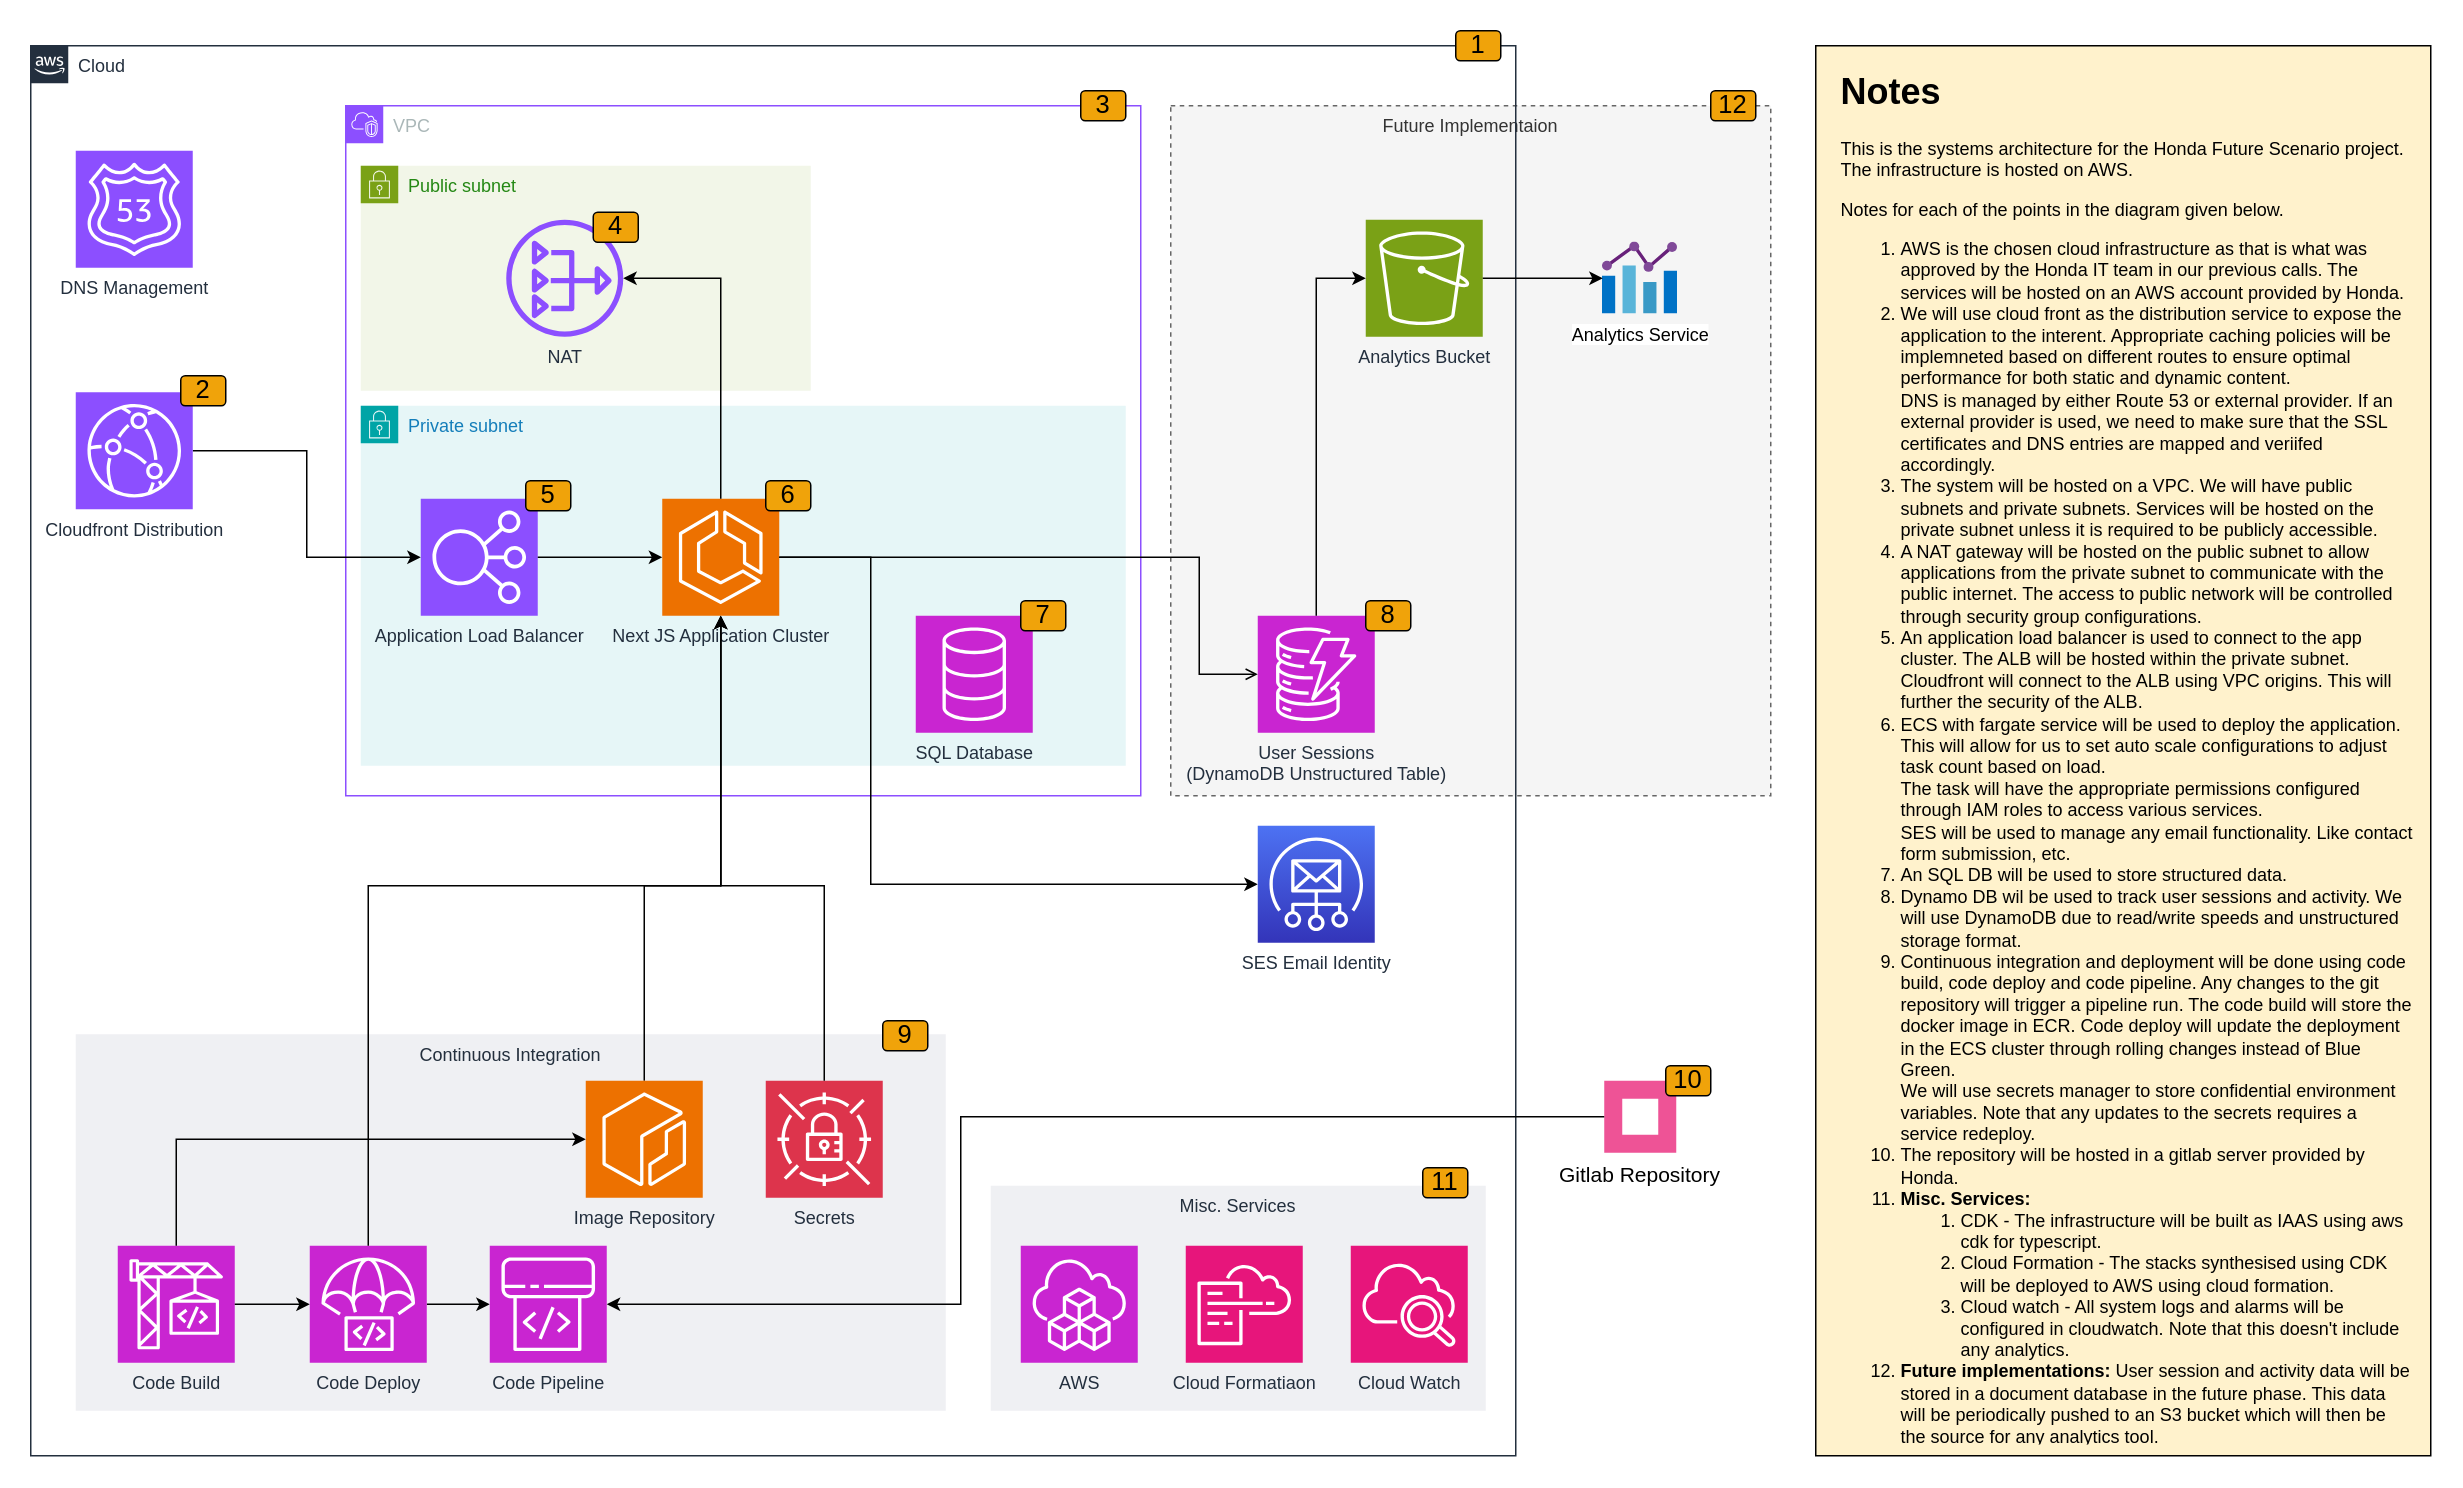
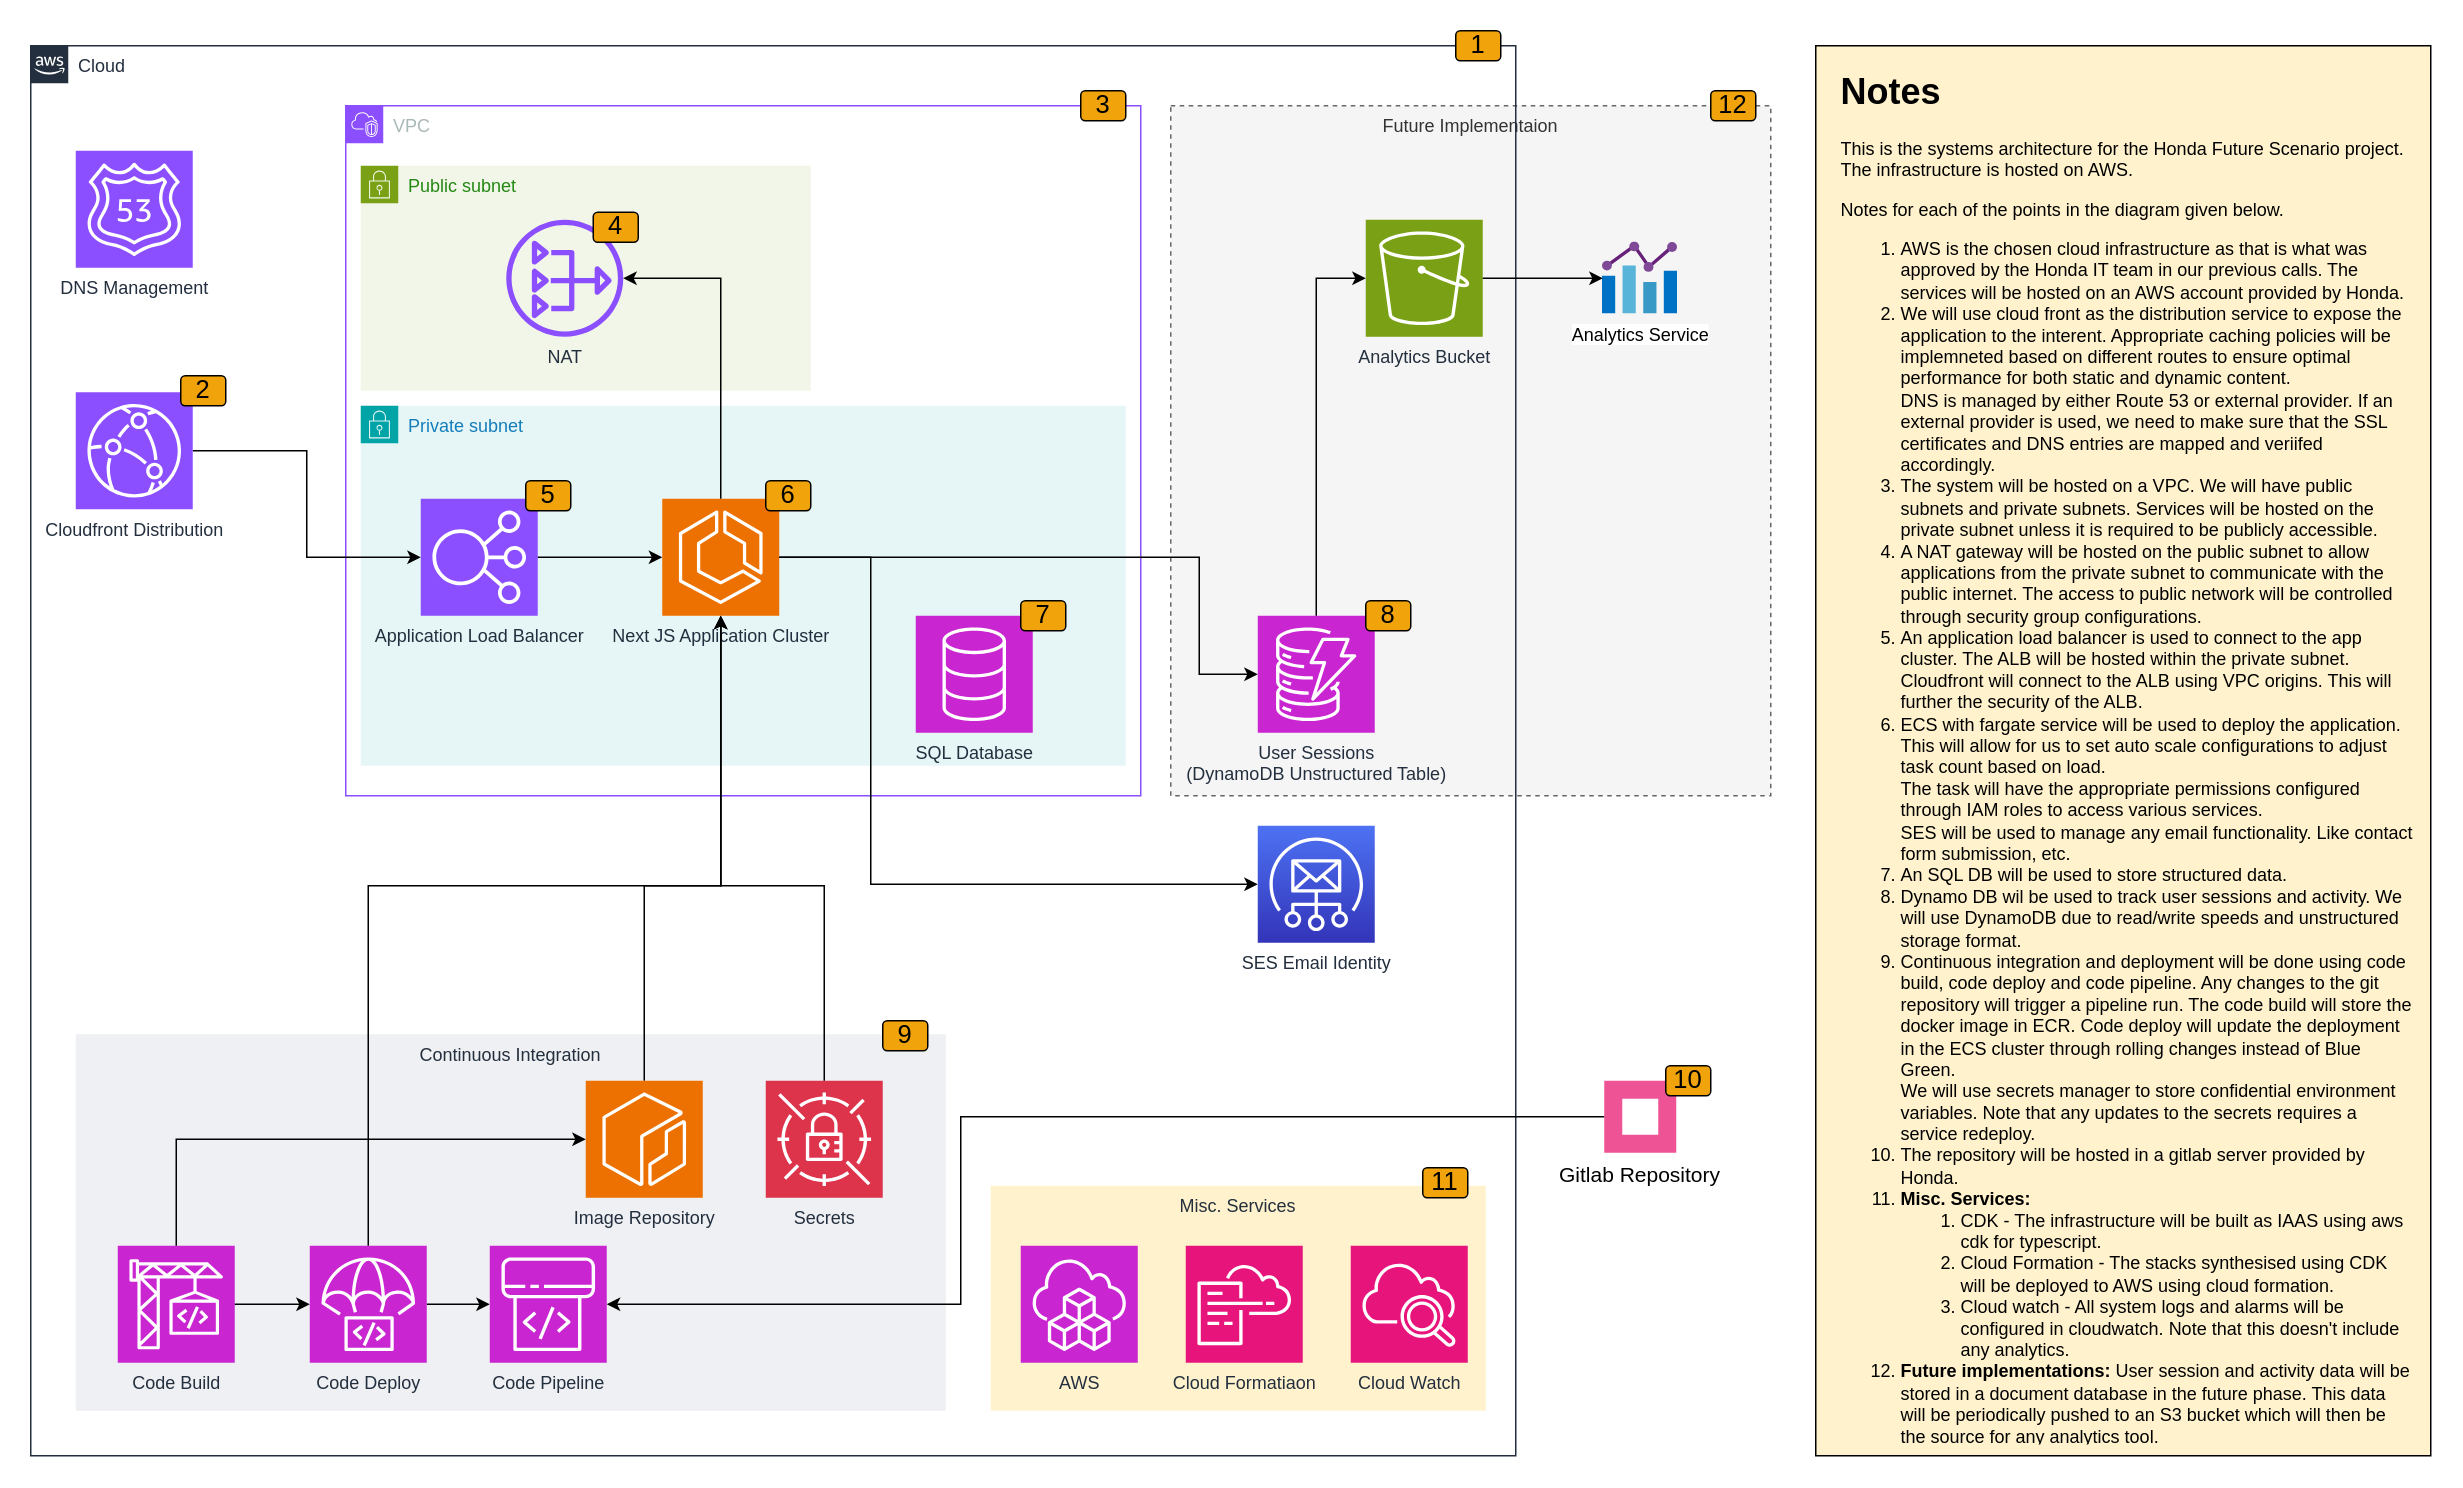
(1248, 674) -> (1246, 674)
(1238, 1207) -> (1238, 1207)
